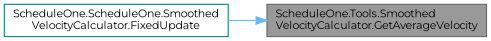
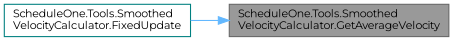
(116, 20) -> (97, 20)
